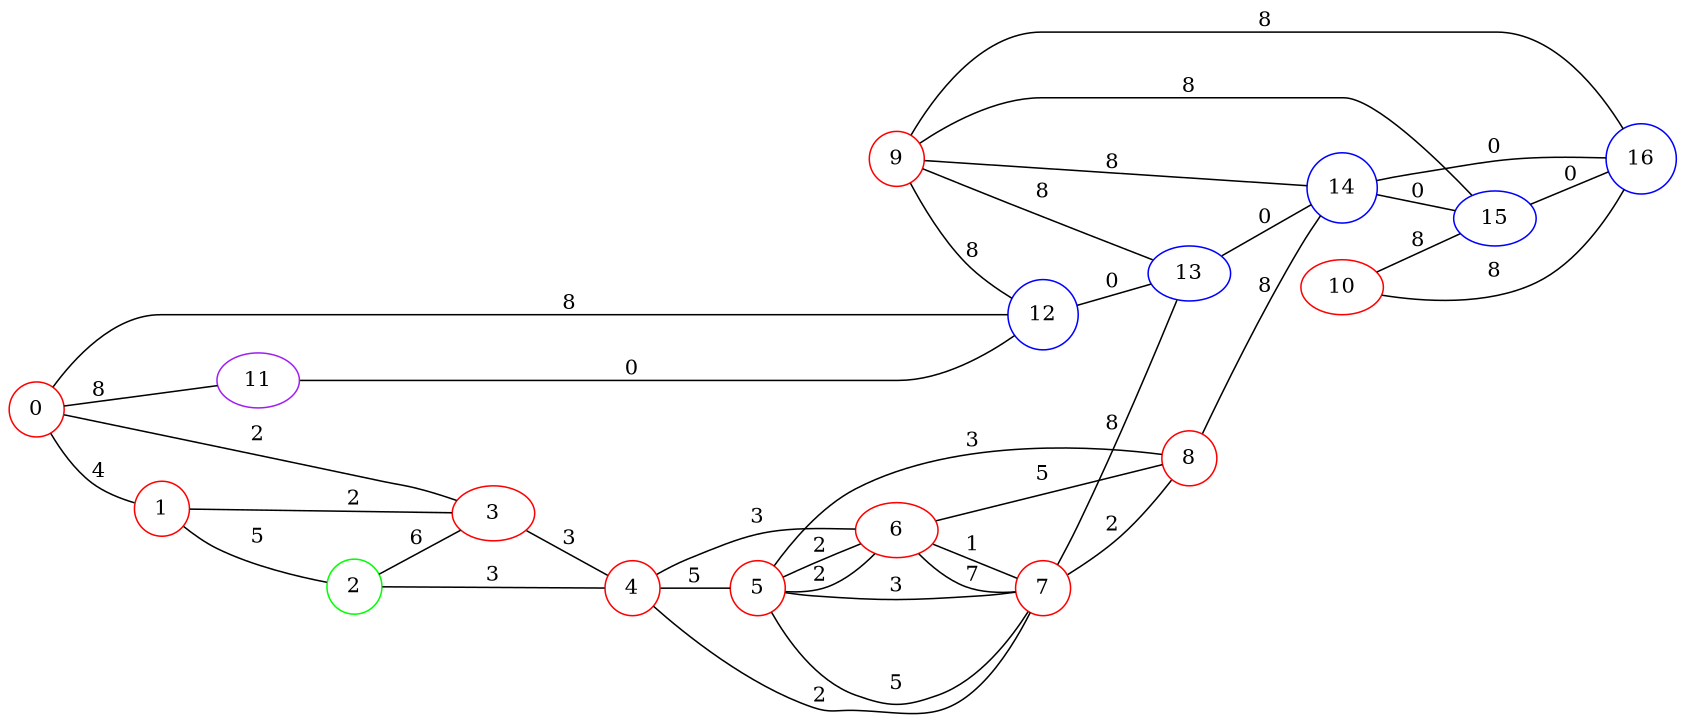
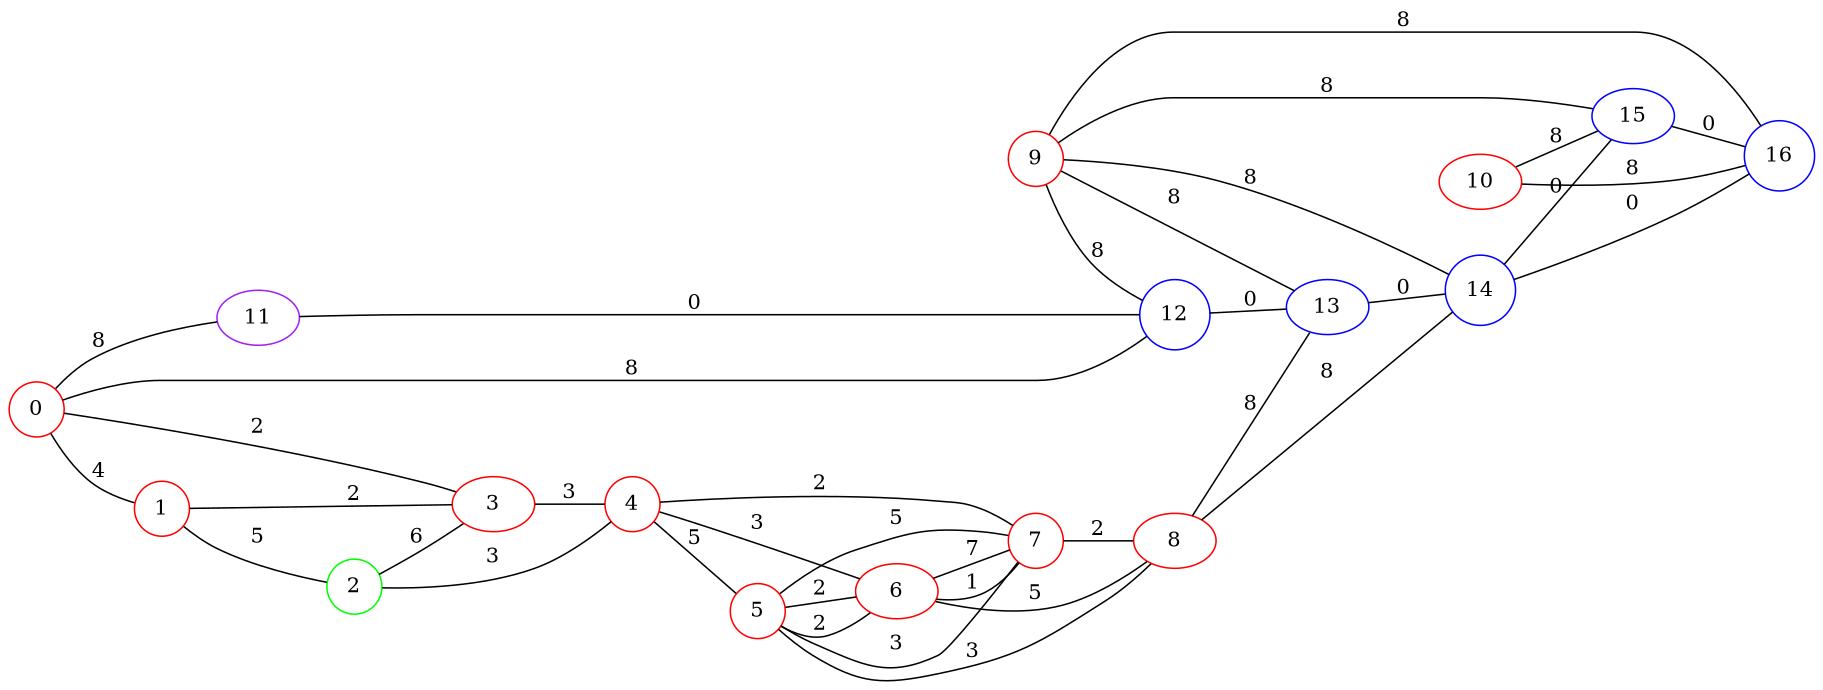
(1120, 434) -> (1251, 424)
(1189, 458) -> (1175, 541)
